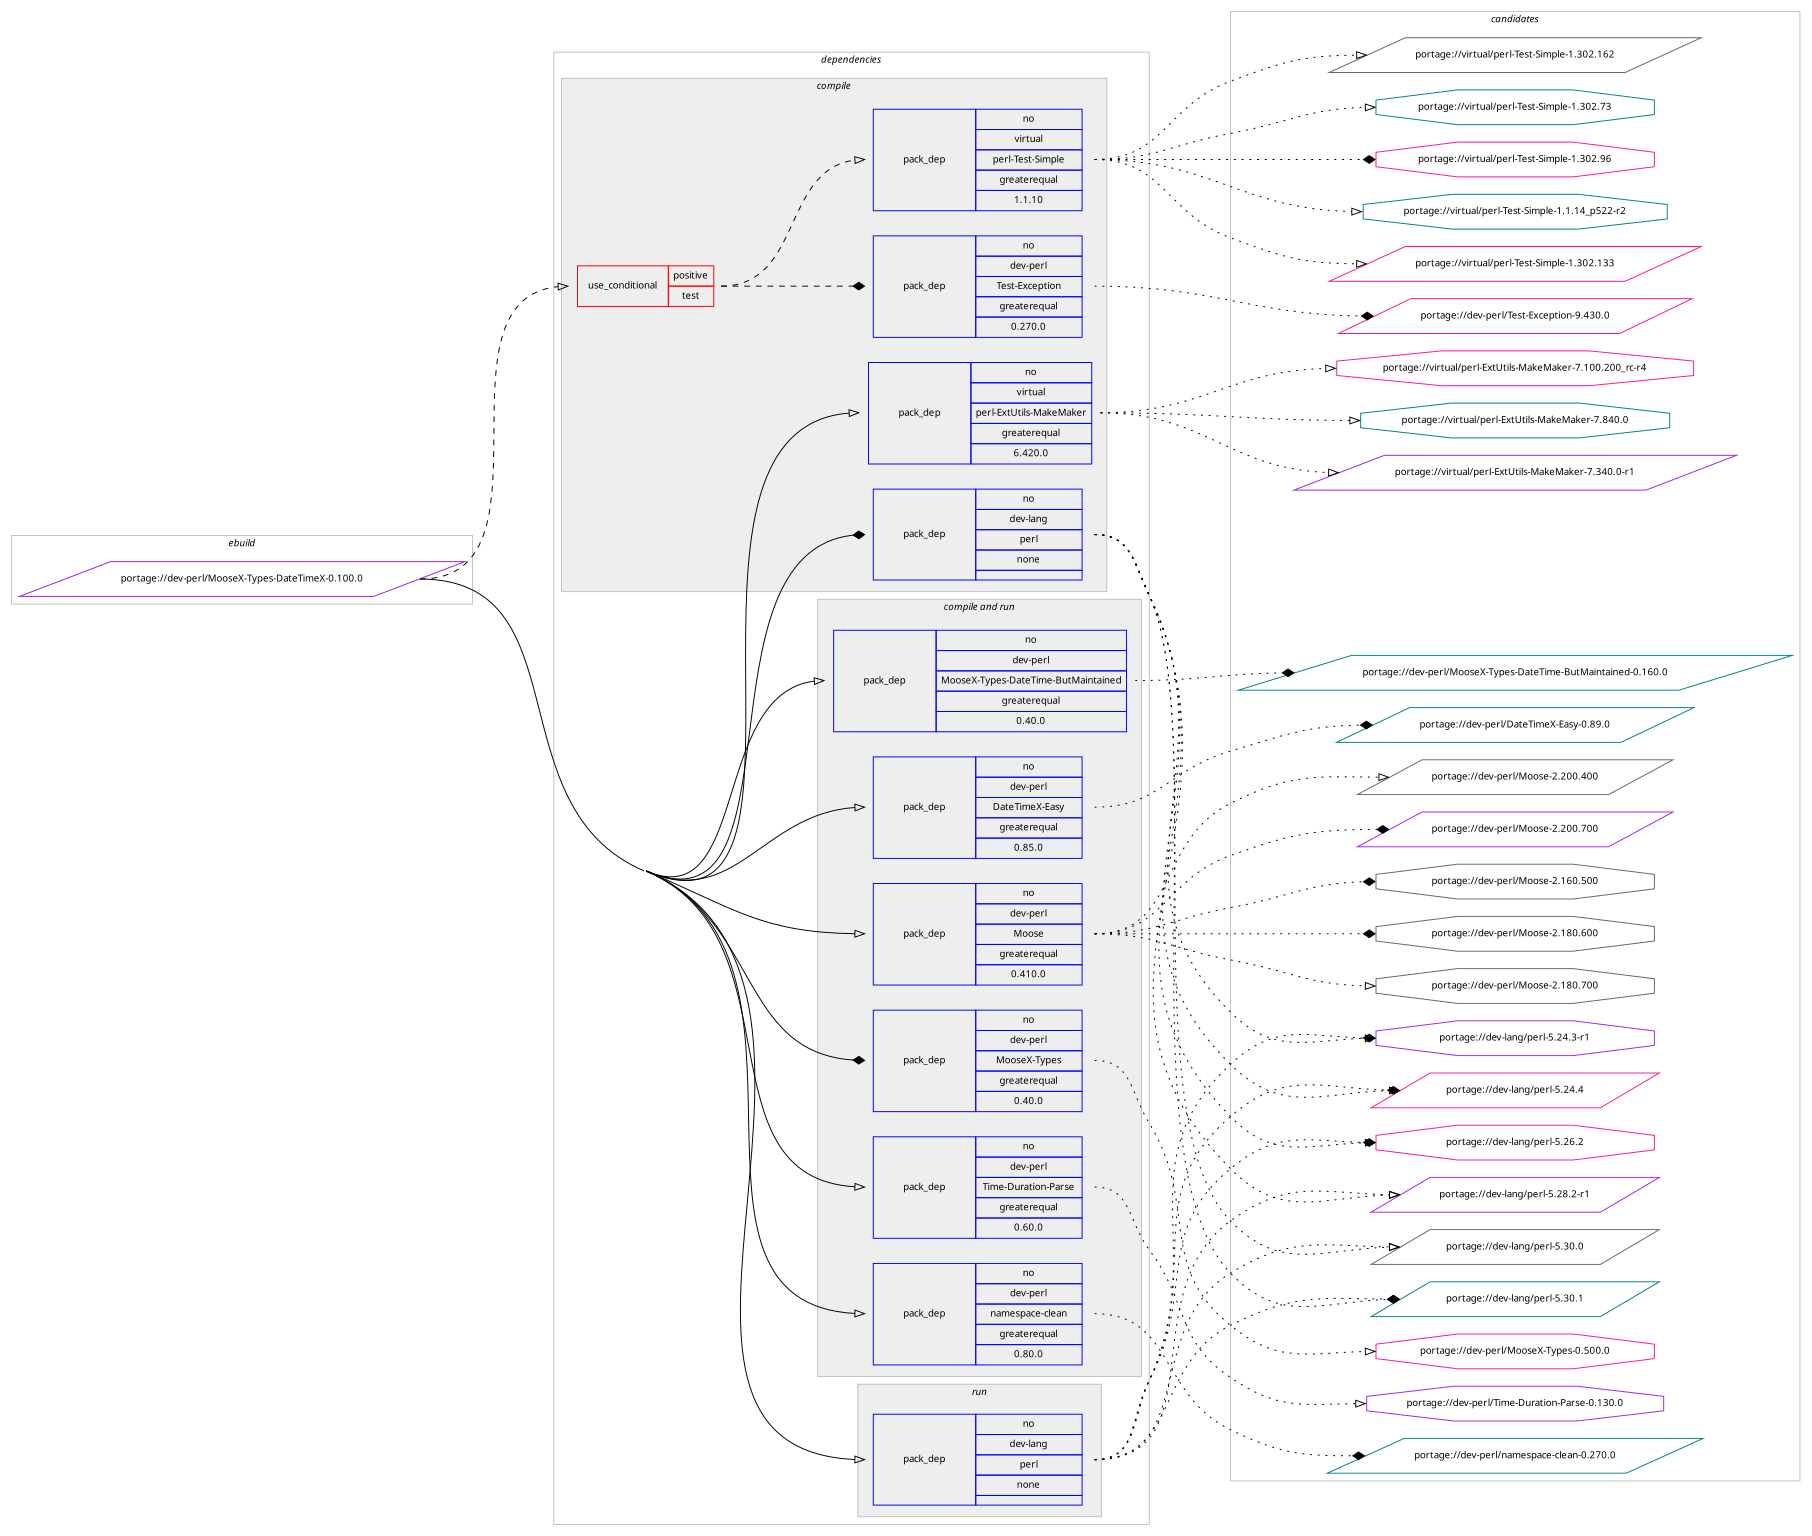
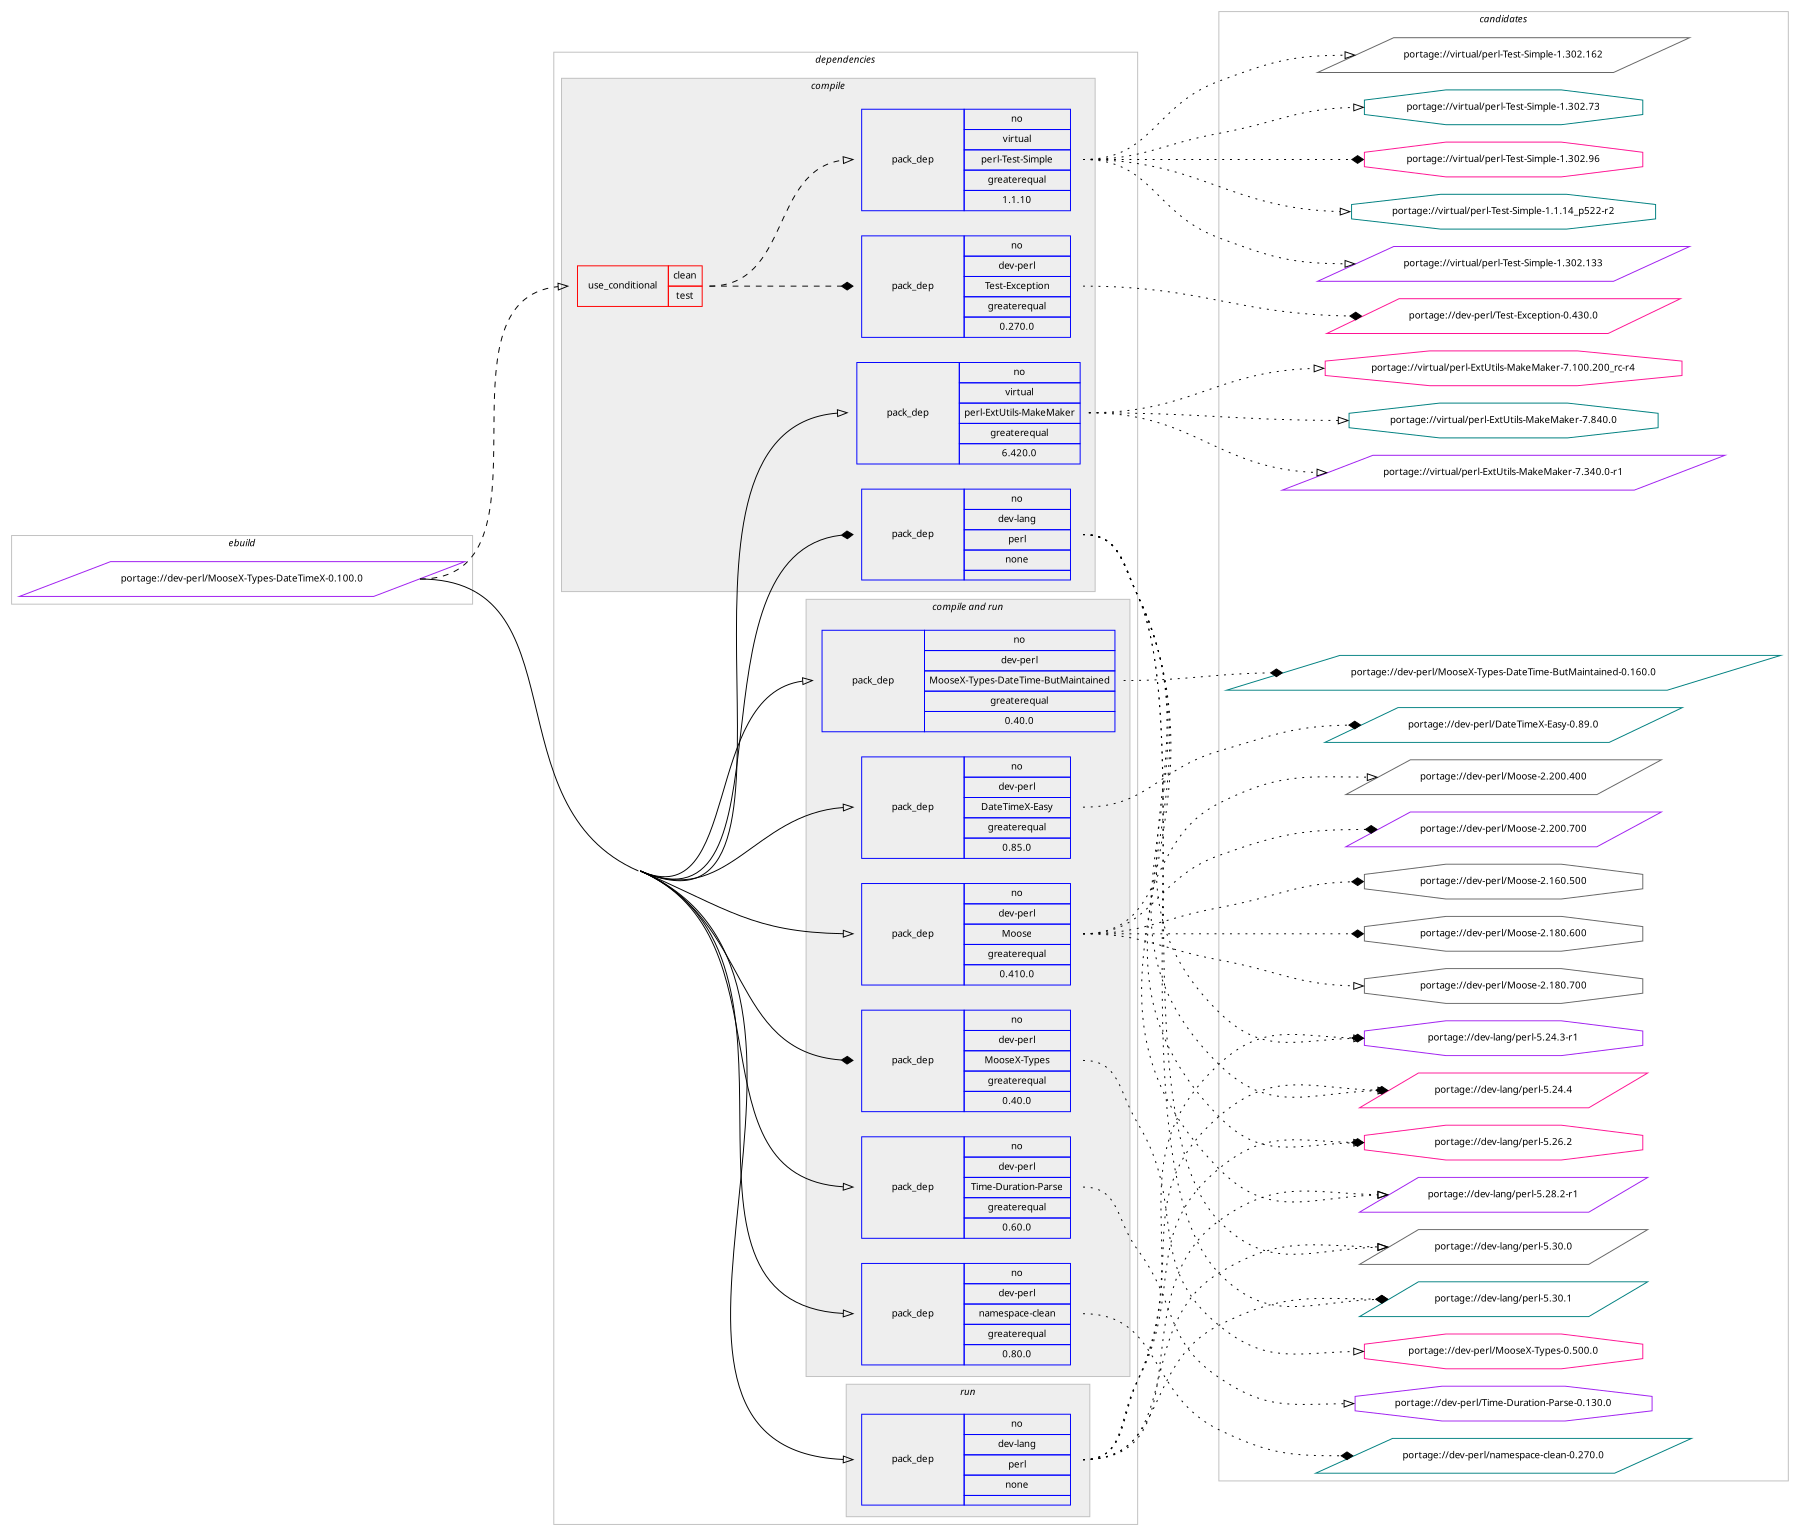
(1515, 264) -> (1504, 264)
(691, 275) -> (685, 275)
(1515, 316) -> (1504, 316)
